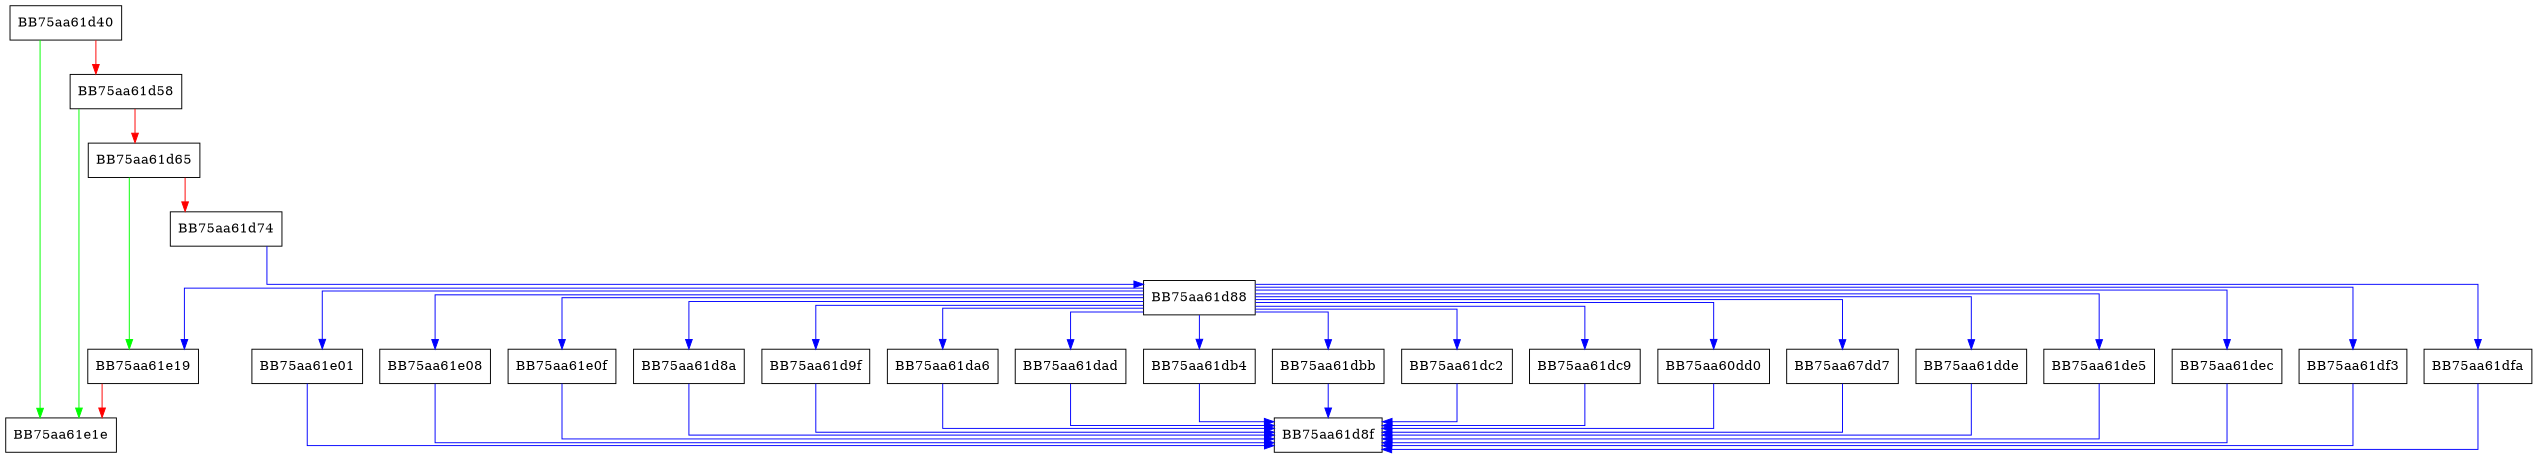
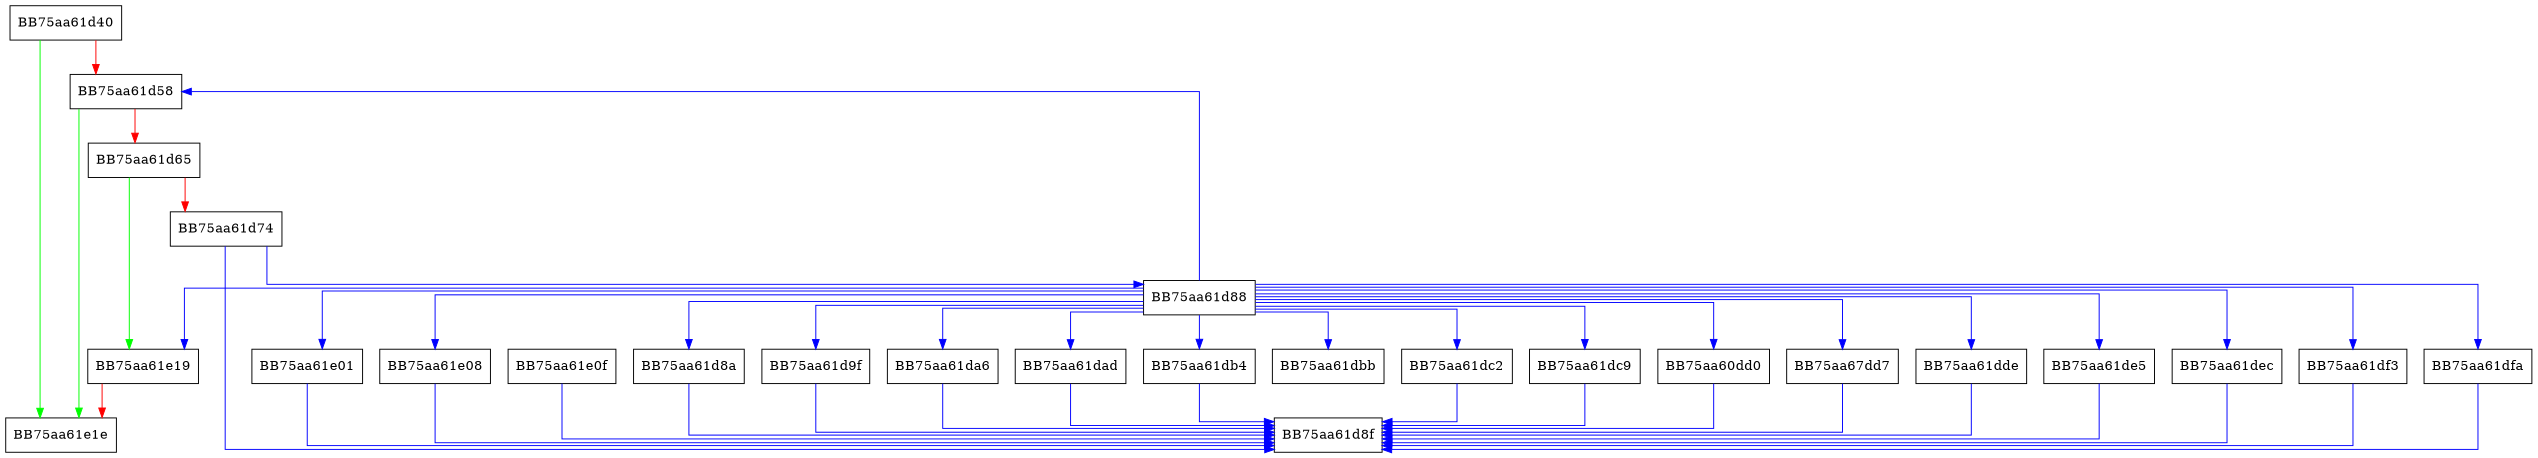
(832, 298) -> (790, 92)
(1328, 396) -> (643, 449)
